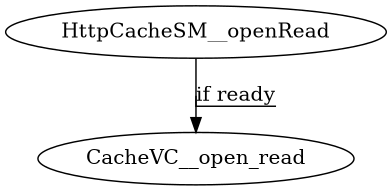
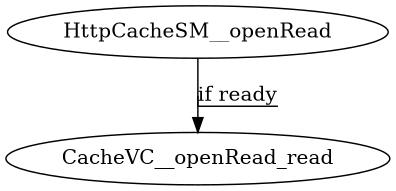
(196, 159) -> (198, 159)
